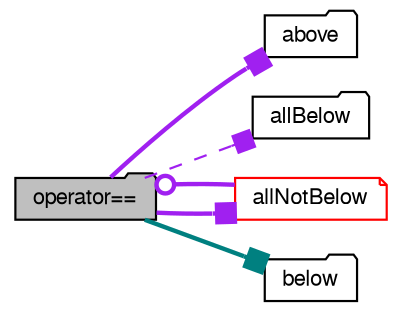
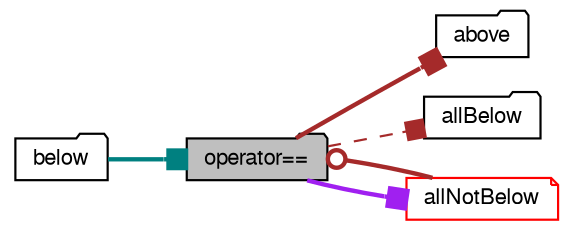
(176, 120) -> (358, 103)
(188, 162) -> (365, 139)
(205, 184) -> (389, 168)
(194, 238) -> (136, 159)
